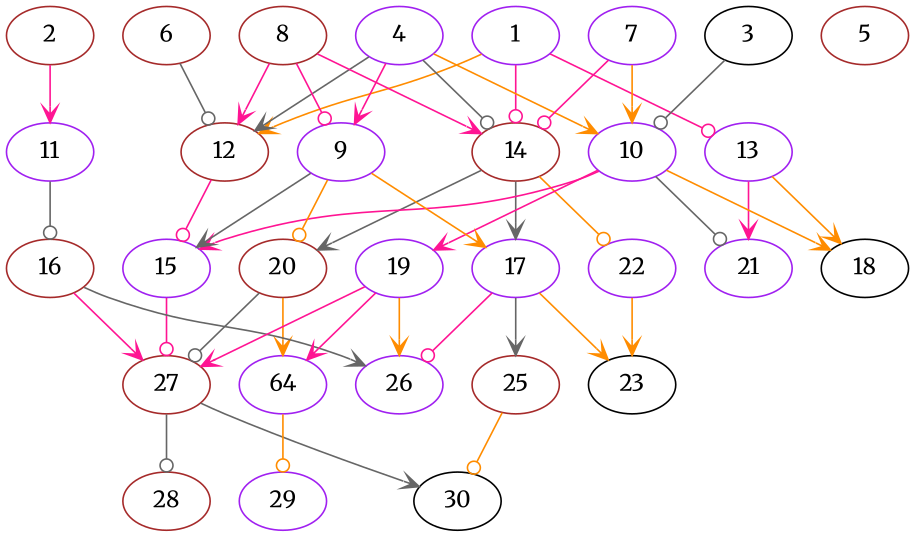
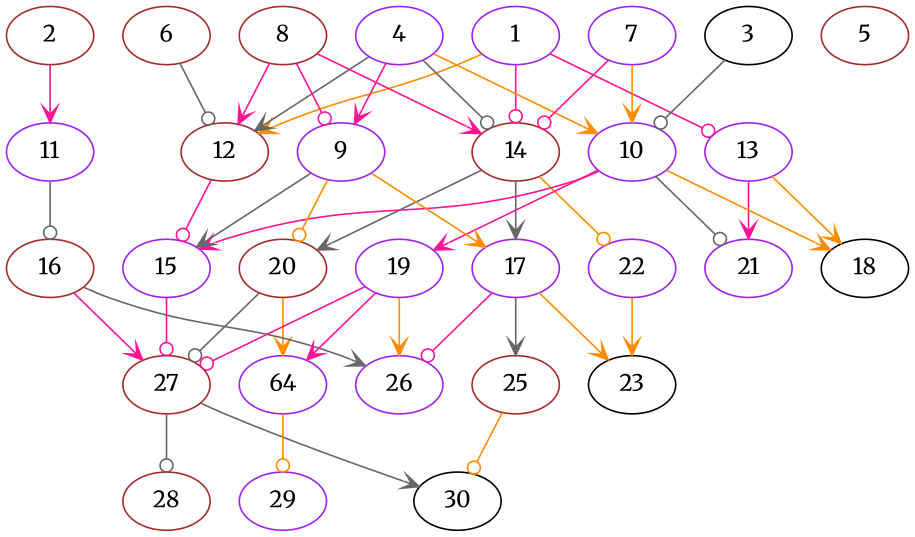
(293, 322) -> (293, 322)
